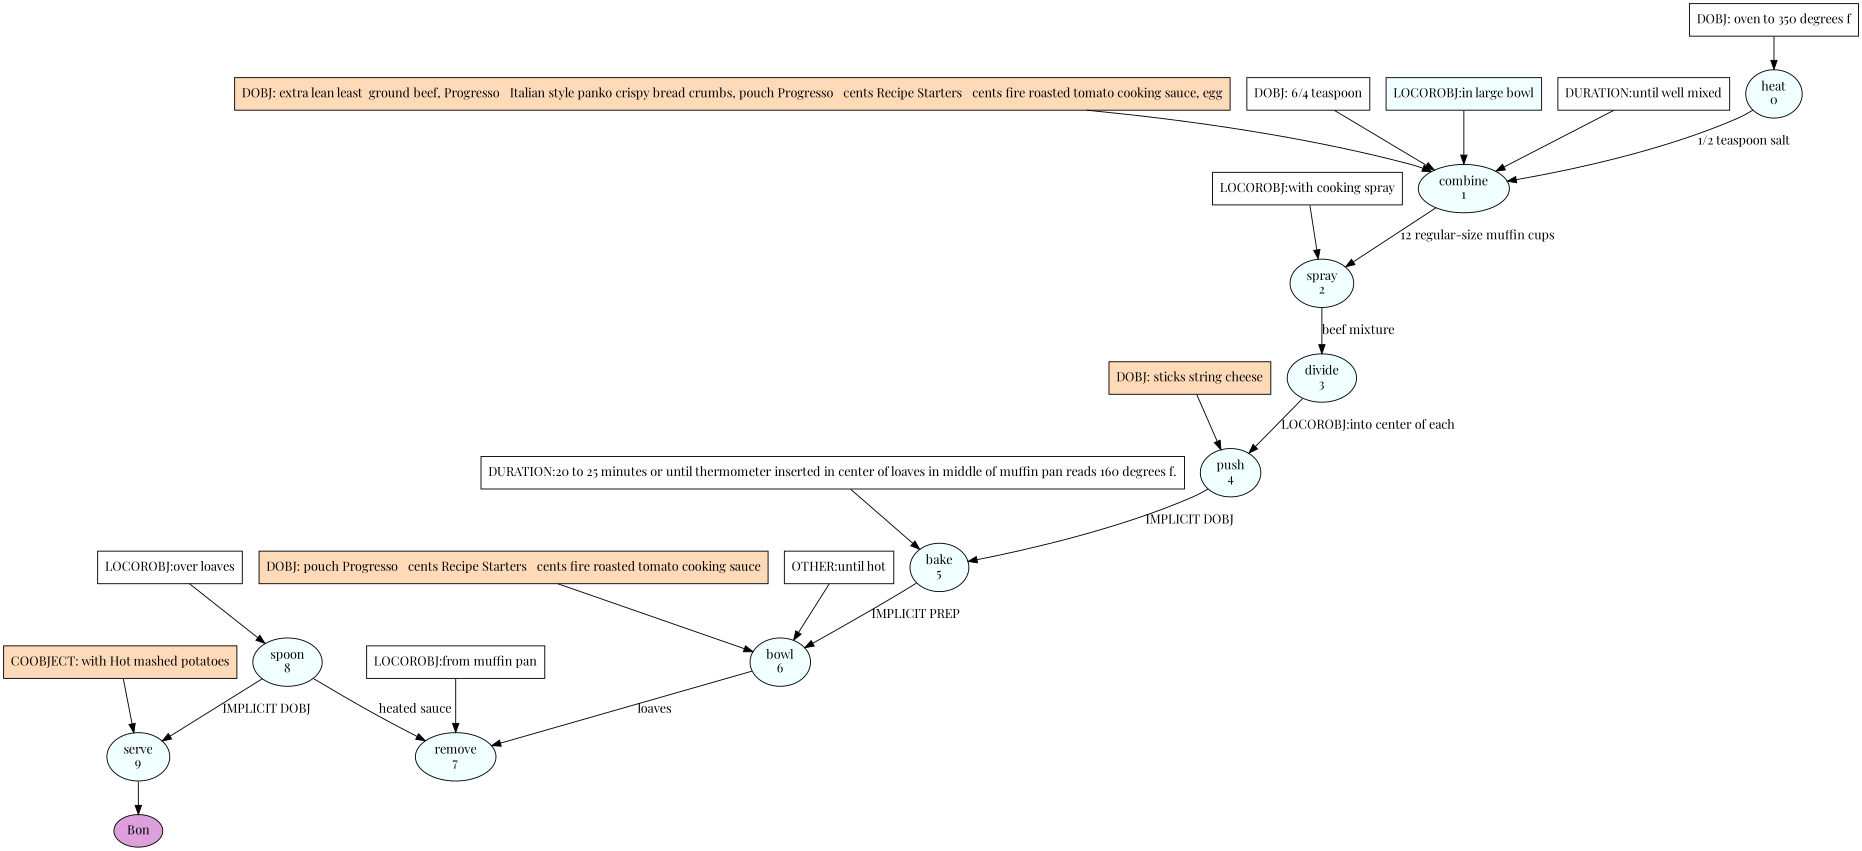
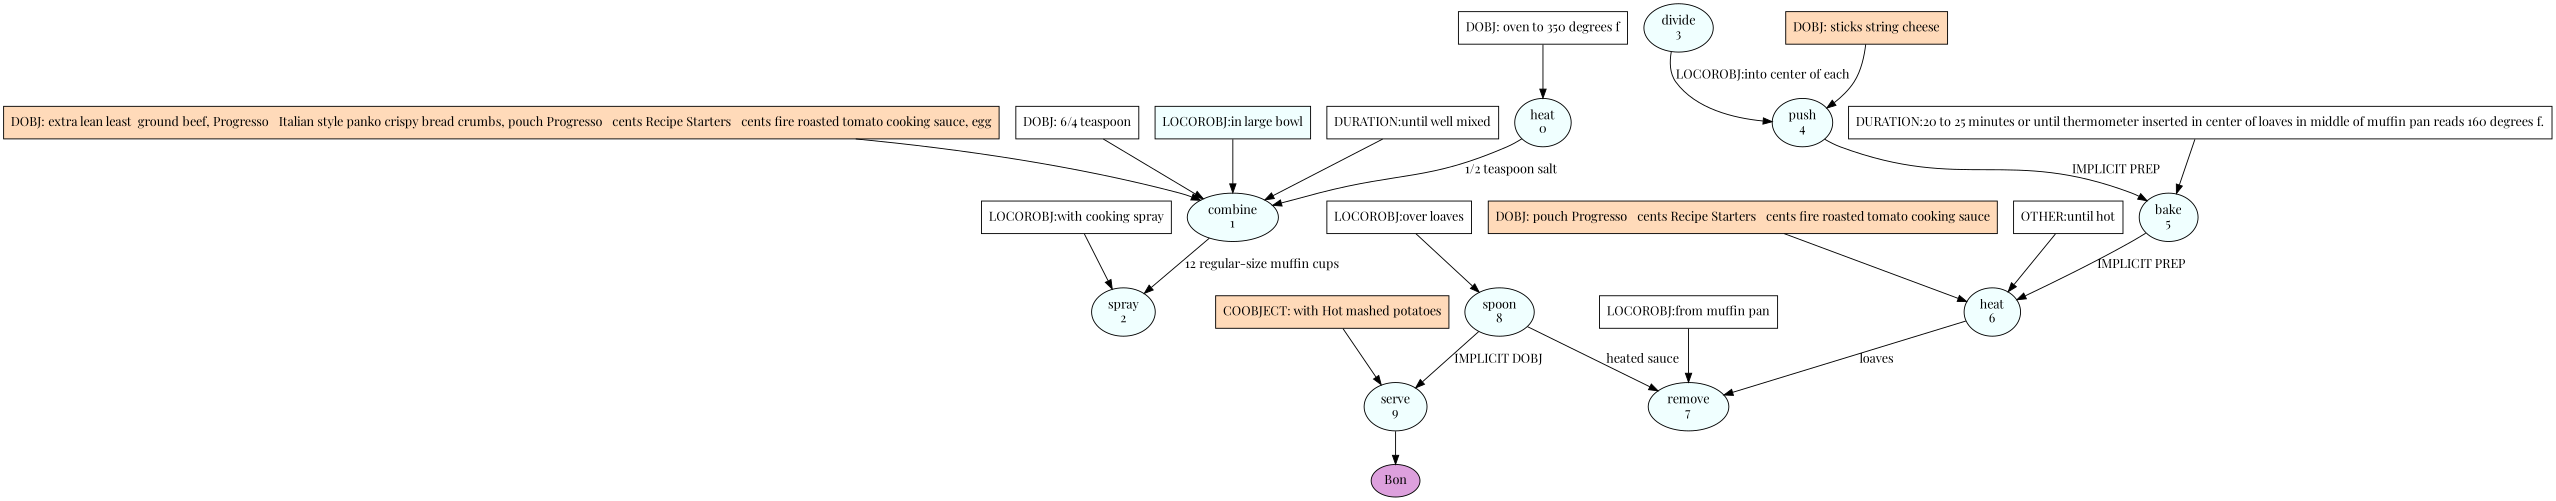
(1322, 326) -> none
(1190, 520) -> (2116, 170)
(780, 662) -> (1992, 312)
